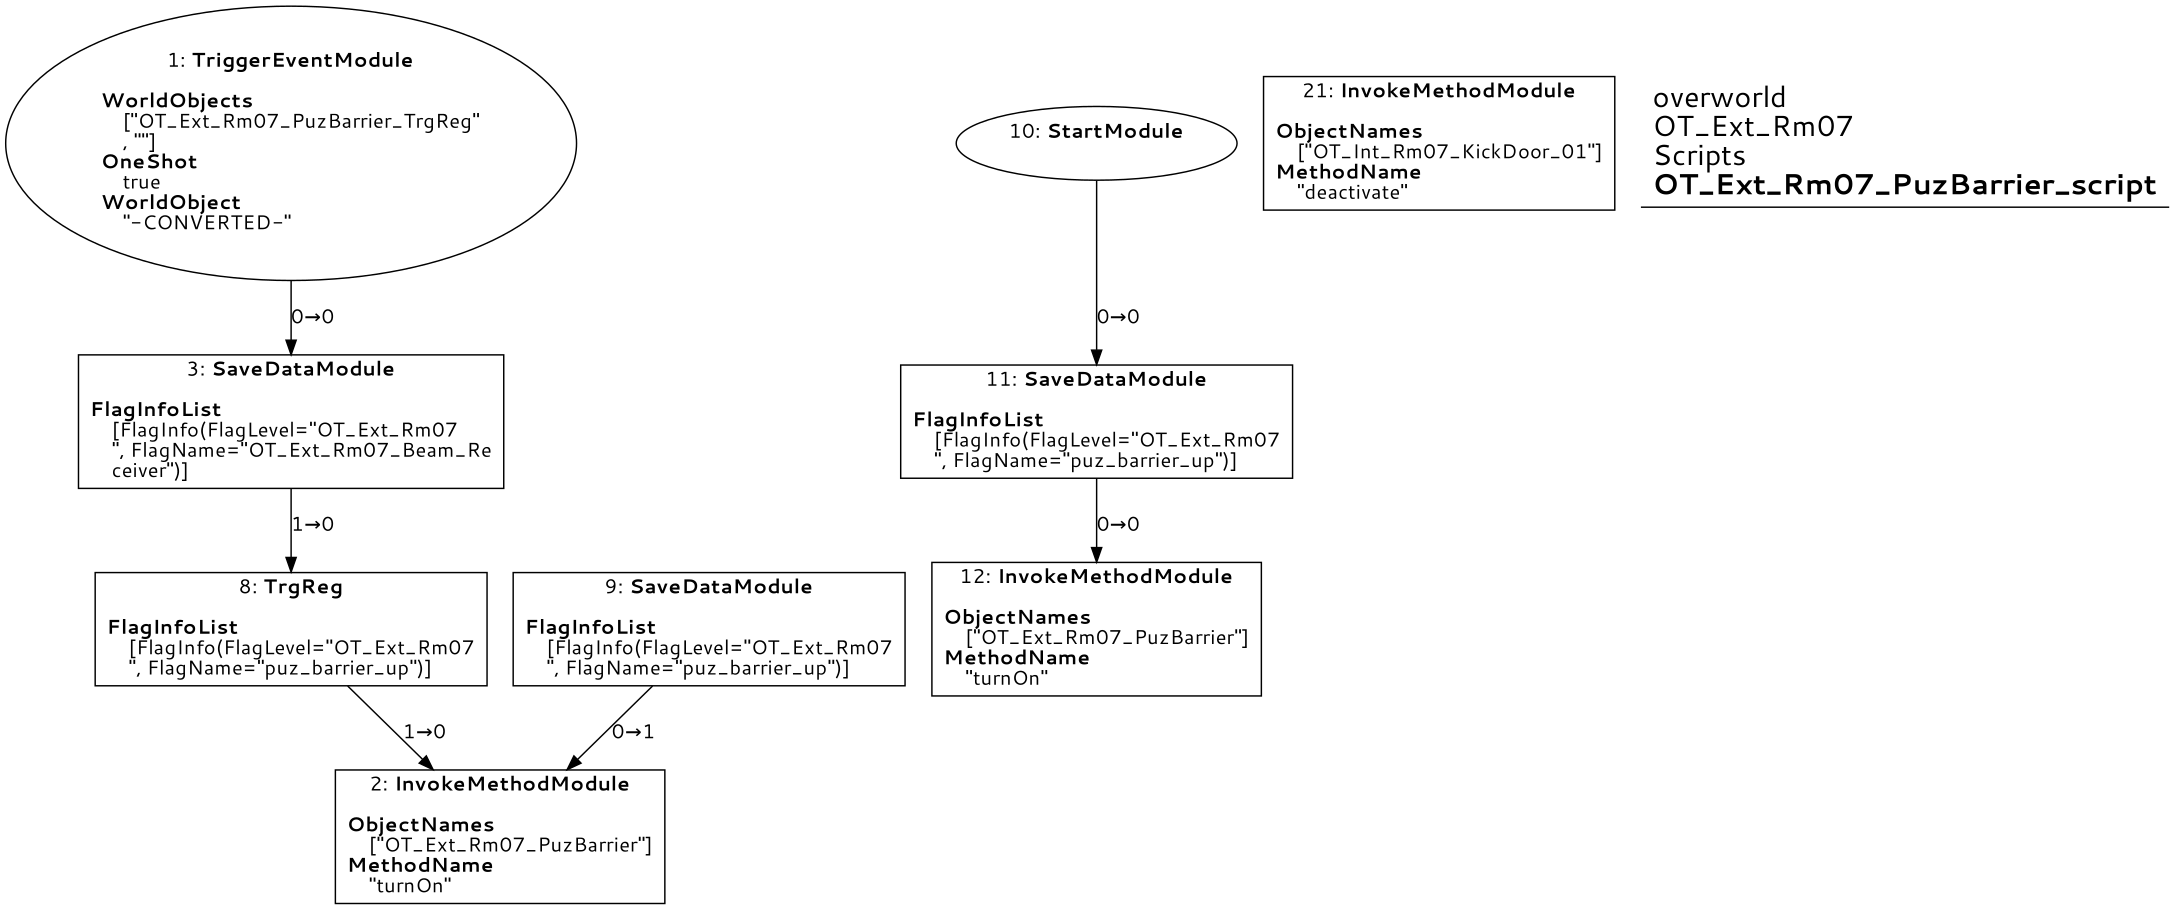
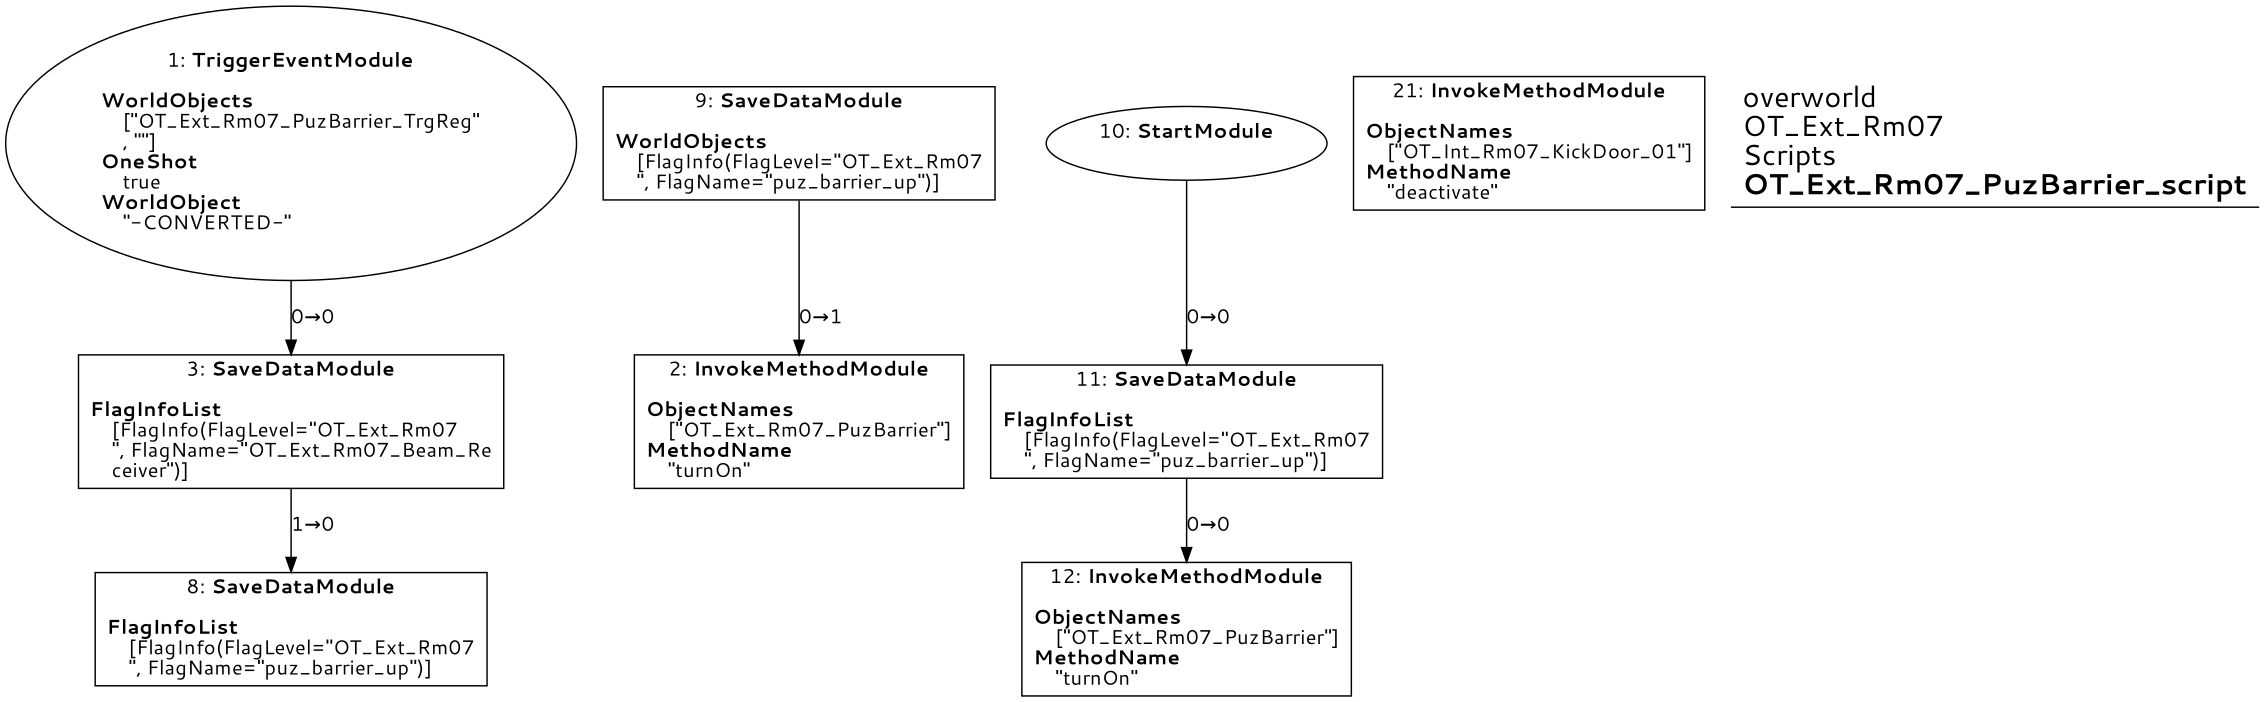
(303, 587) -> (303, 587)
(591, 628) -> (692, 142)
(385, 723) -> none
